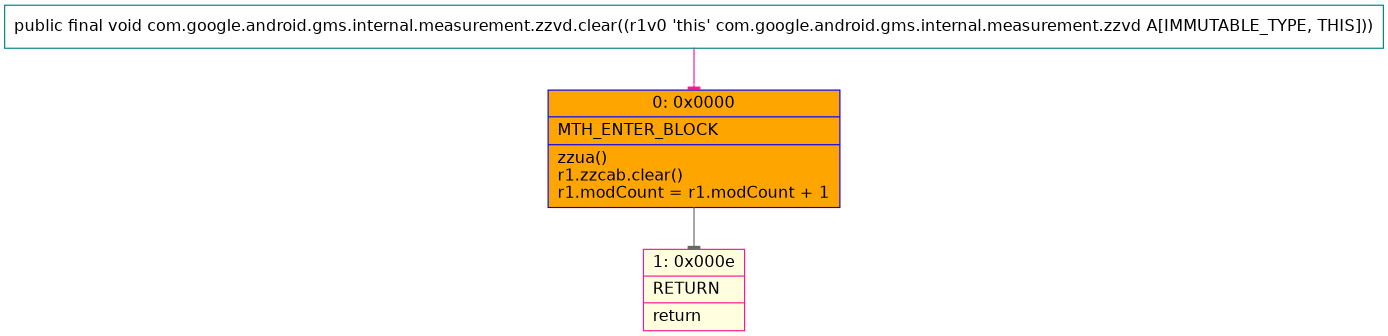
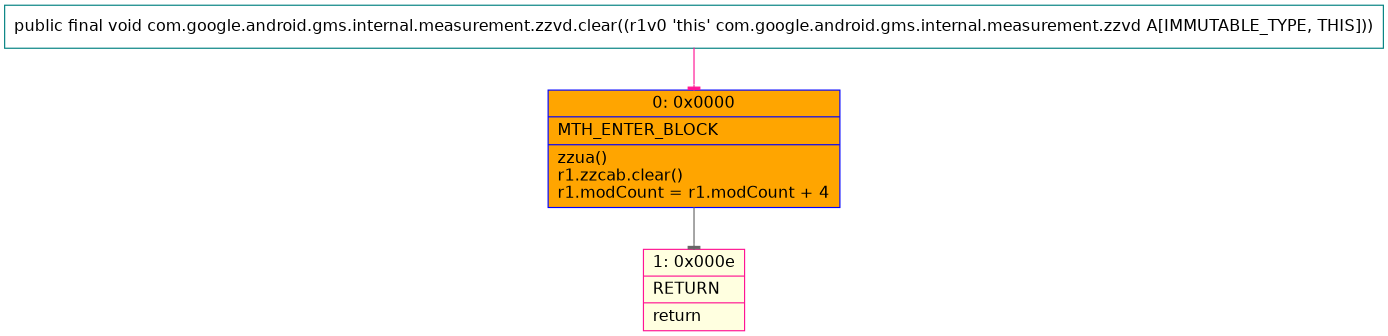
(694, 193) -> (694, 193)
